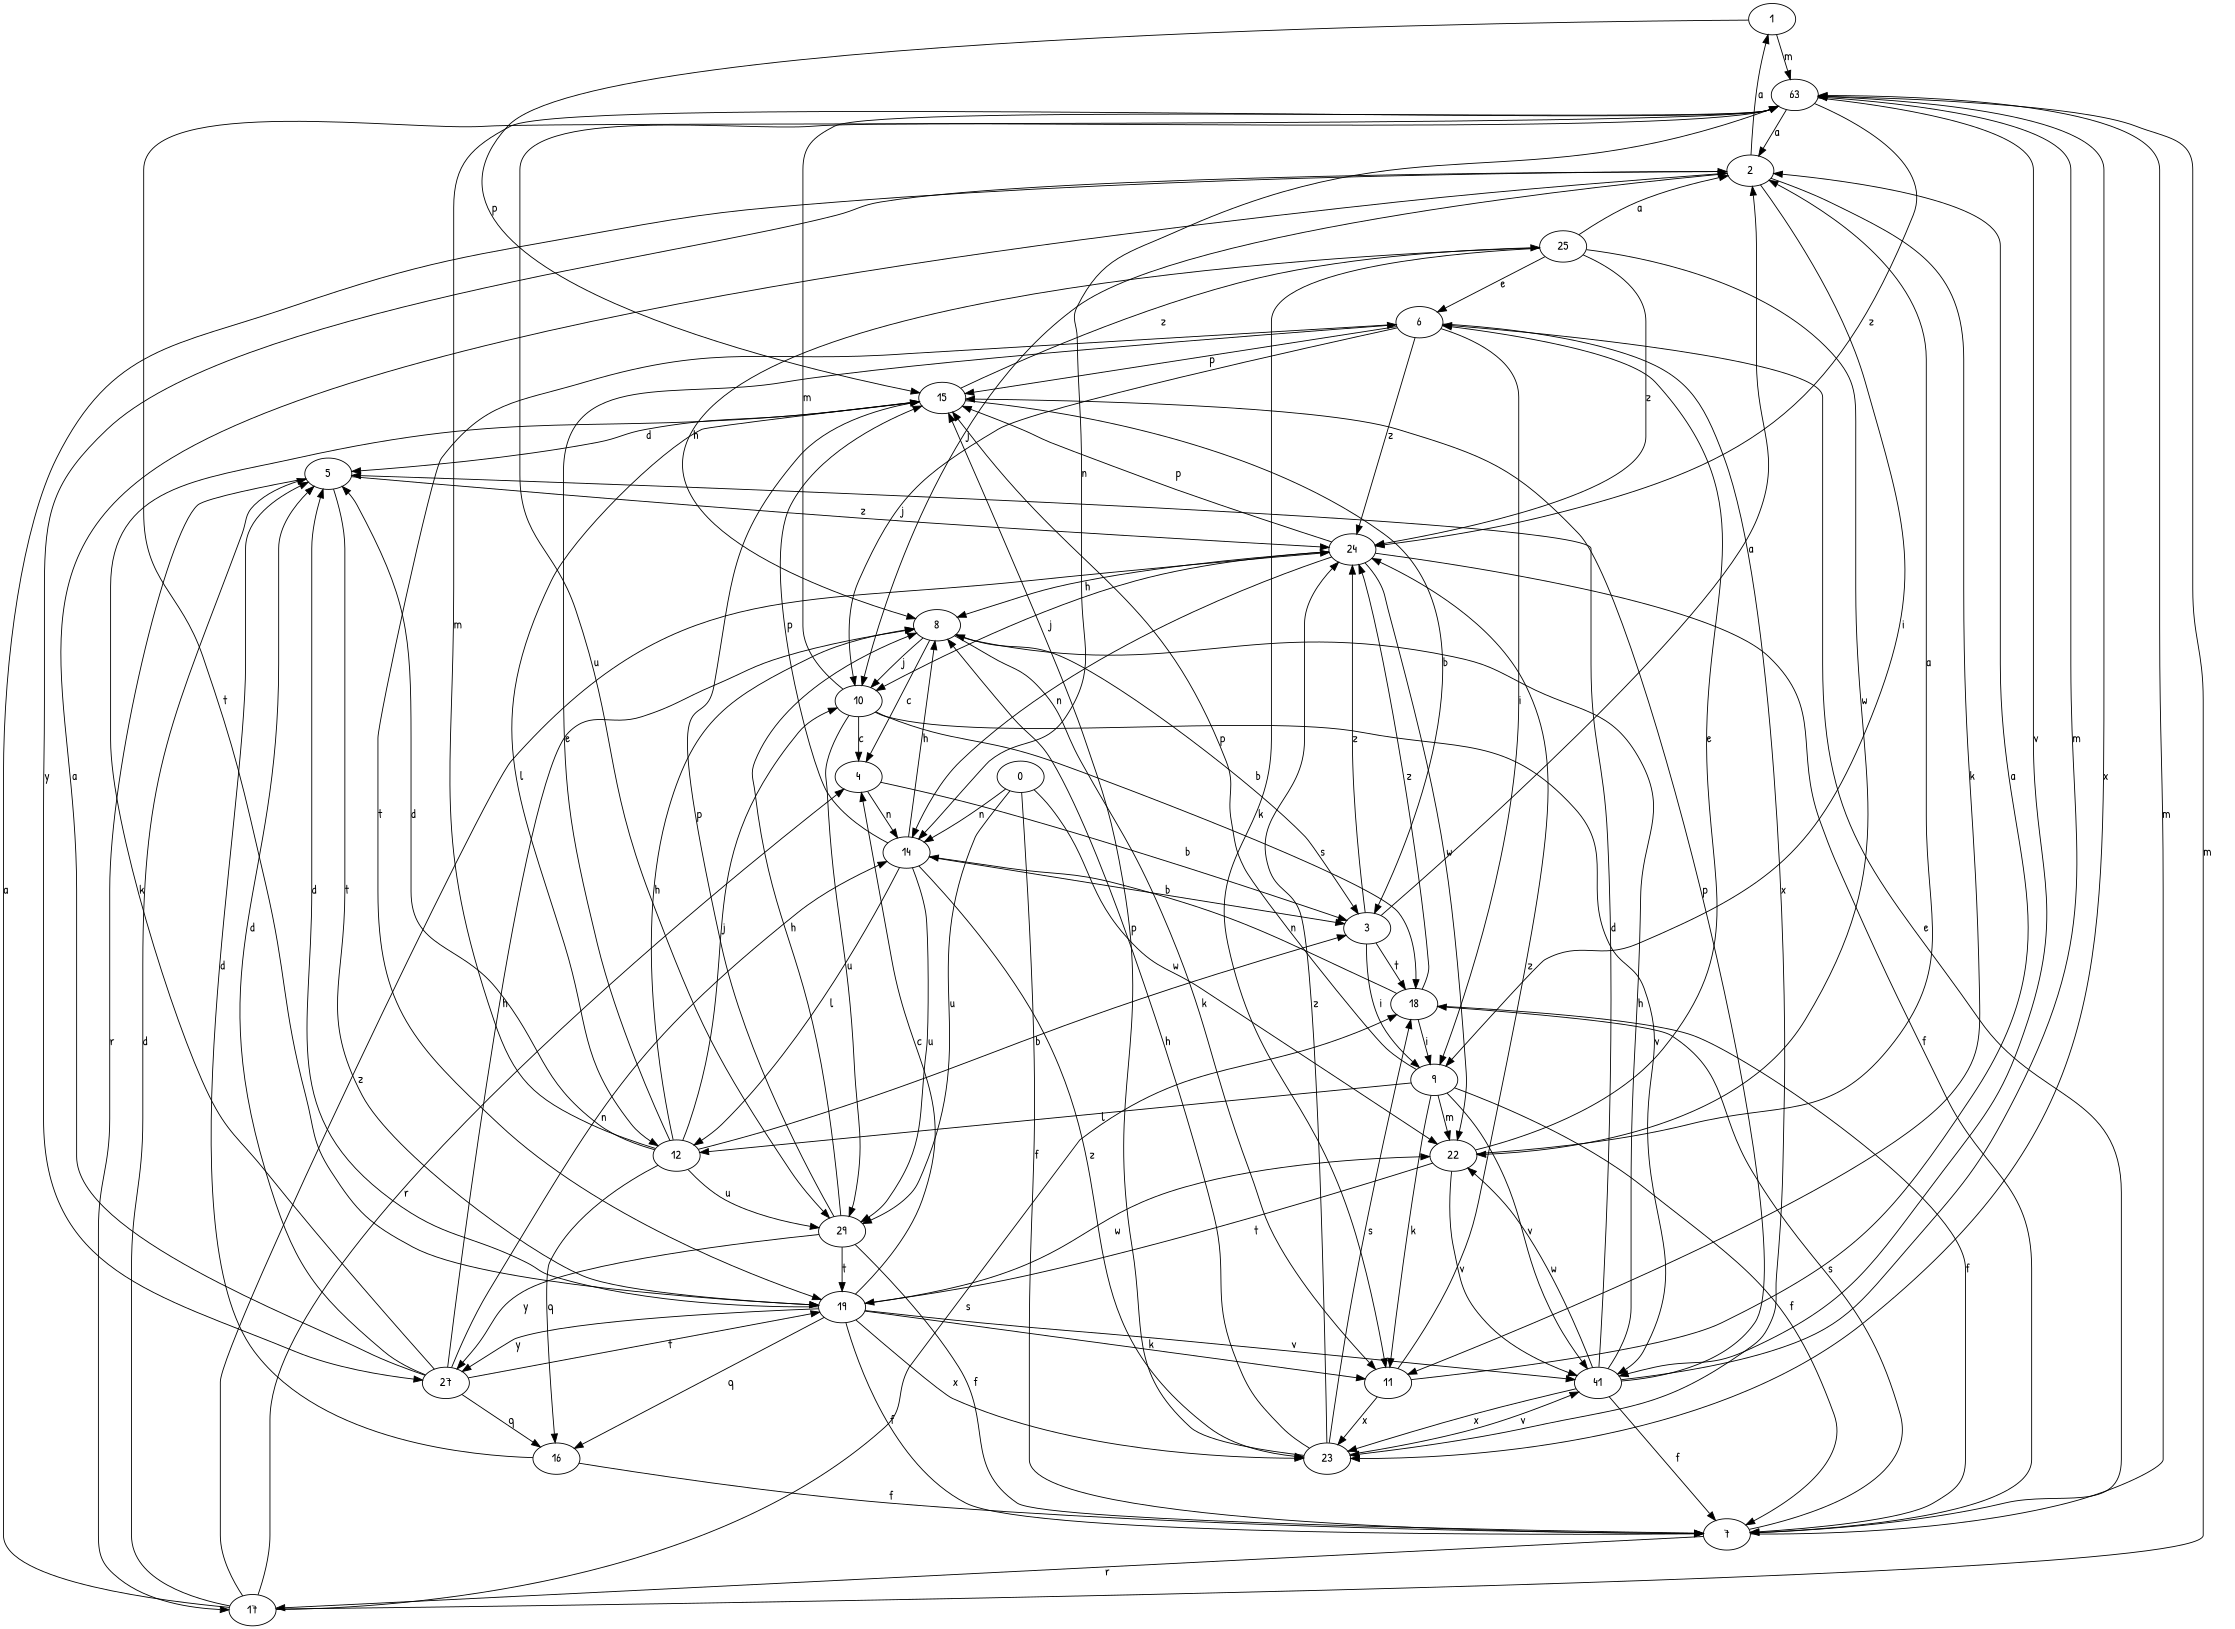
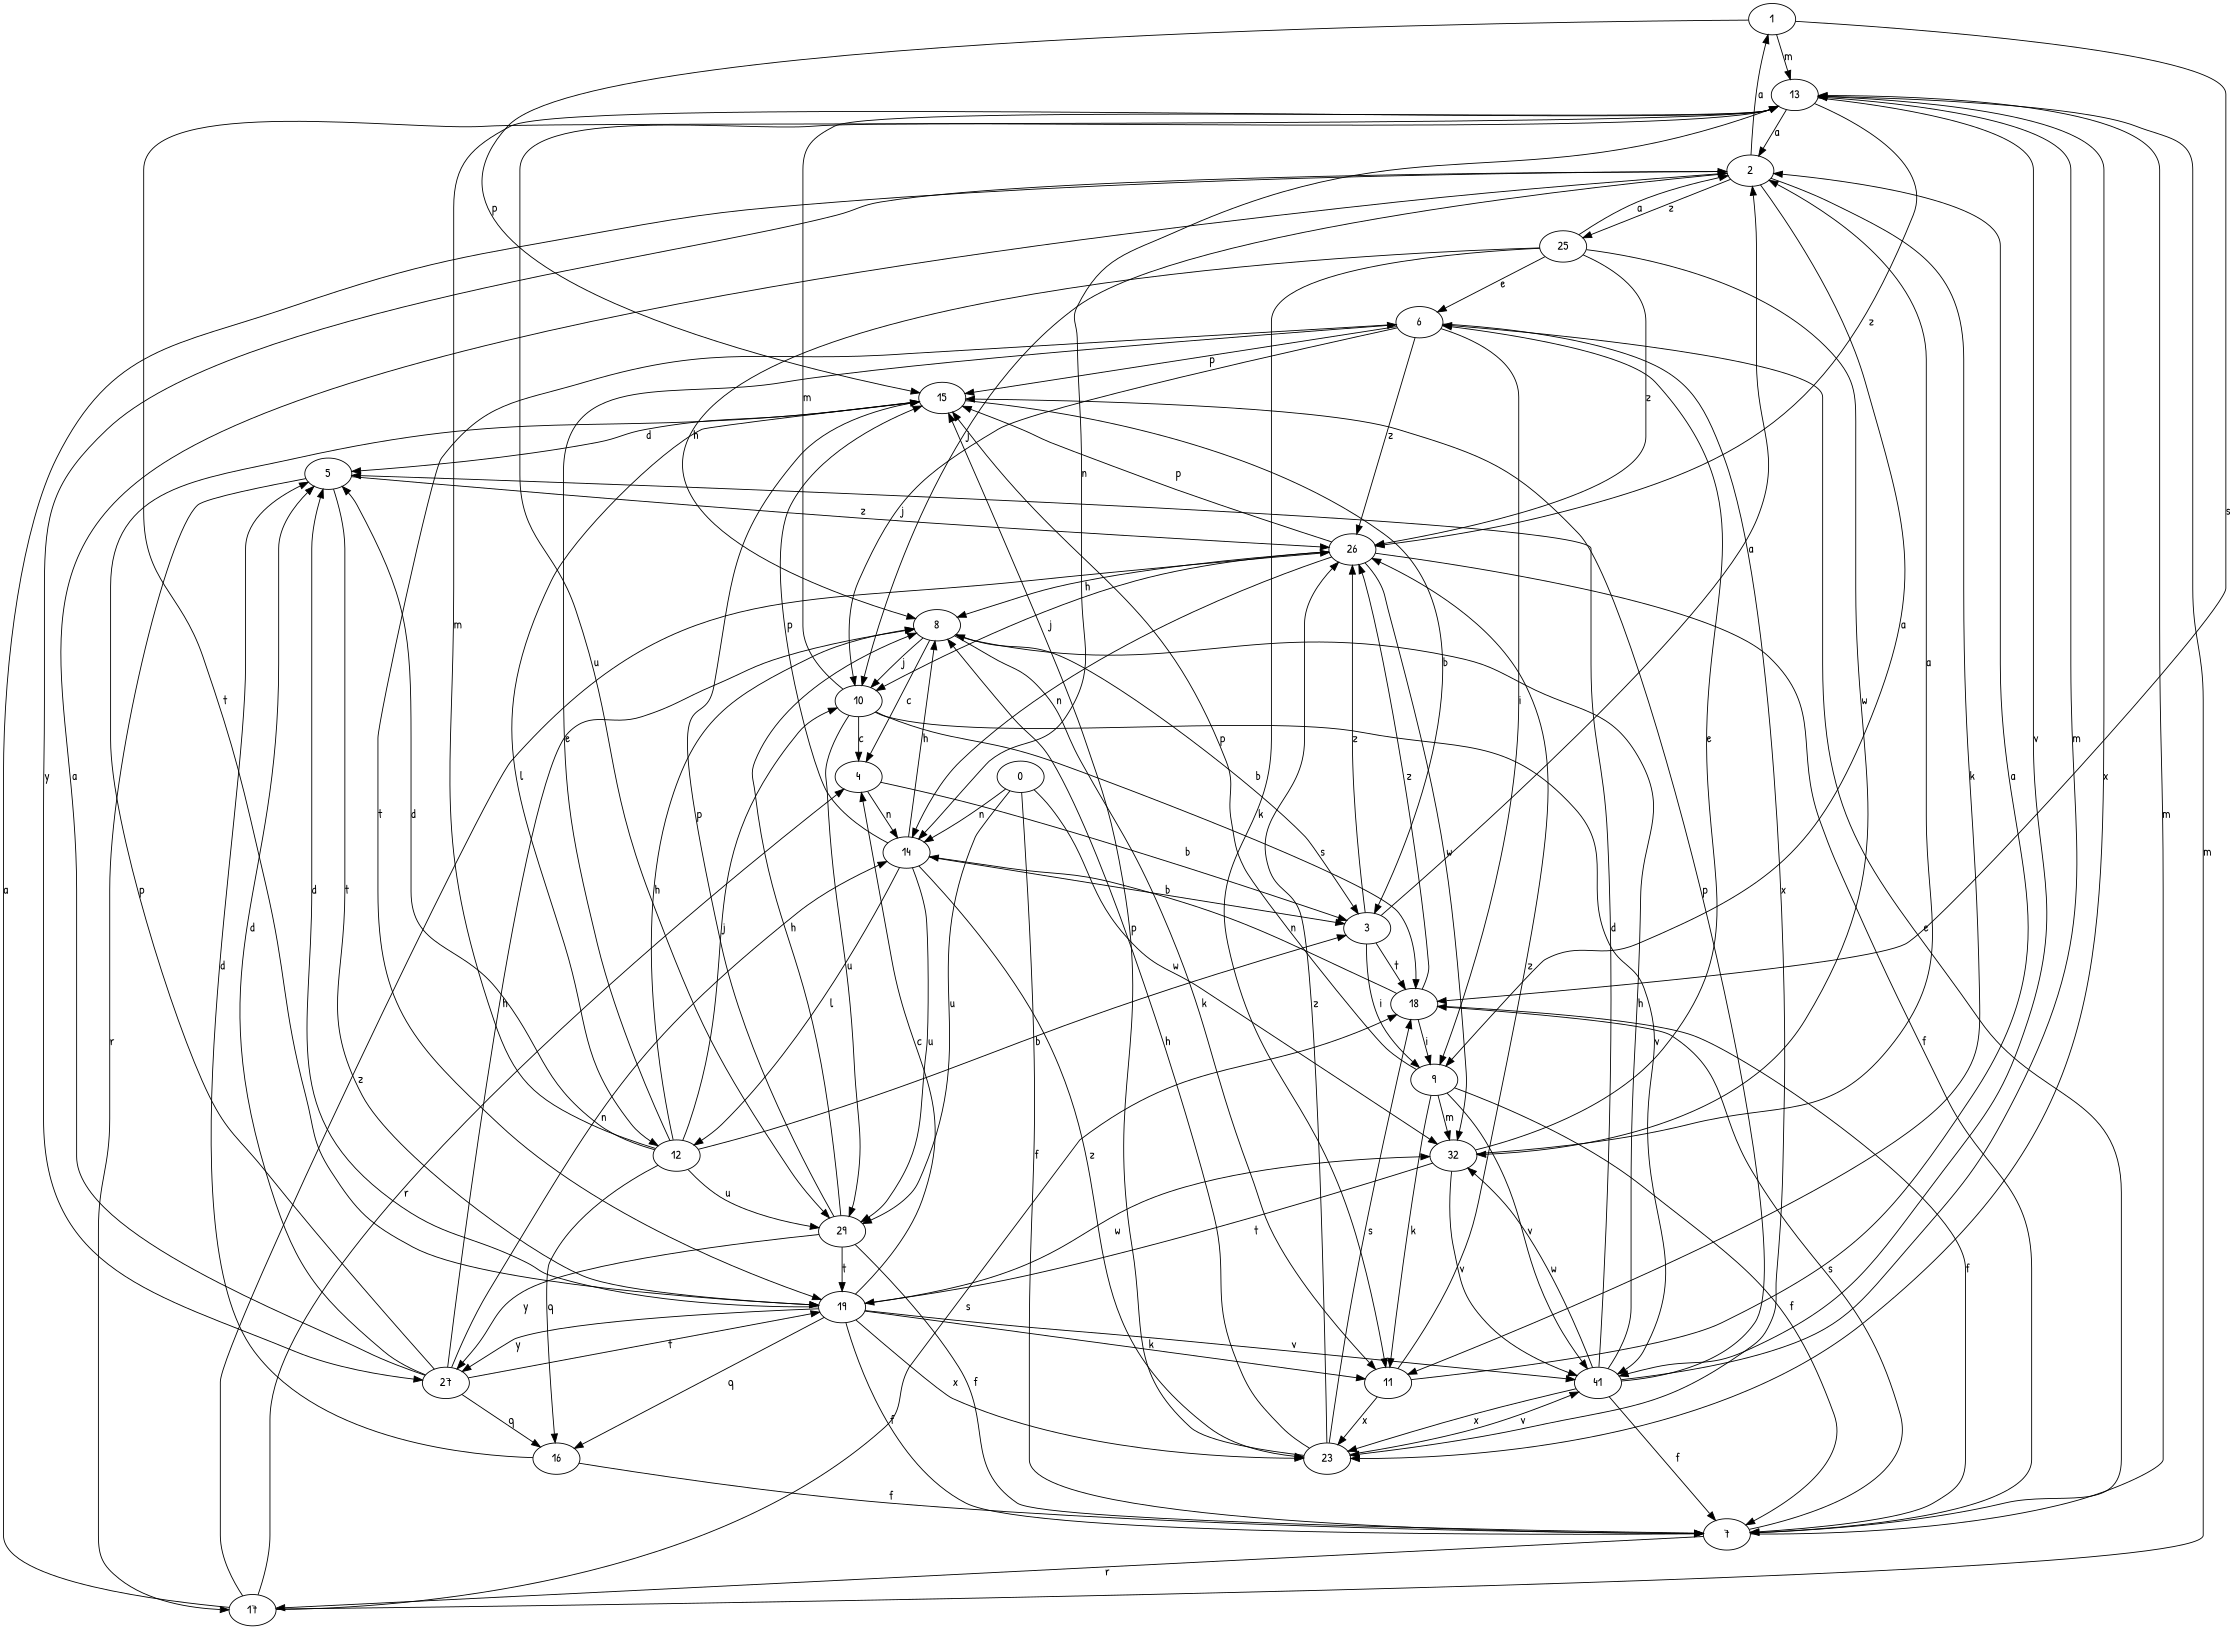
(1795, 95) -> (1795, 95)
(1238, 284) -> (1661, 207)
(1352, 549) -> (1352, 549)
none -> (2224, 591)
(1904, 625) -> (1904, 625)
(142, 890) -> (142, 890)
(143, 1052) -> none
(1060, 1117) -> none
(1453, 1156) -> (1453, 1156)
